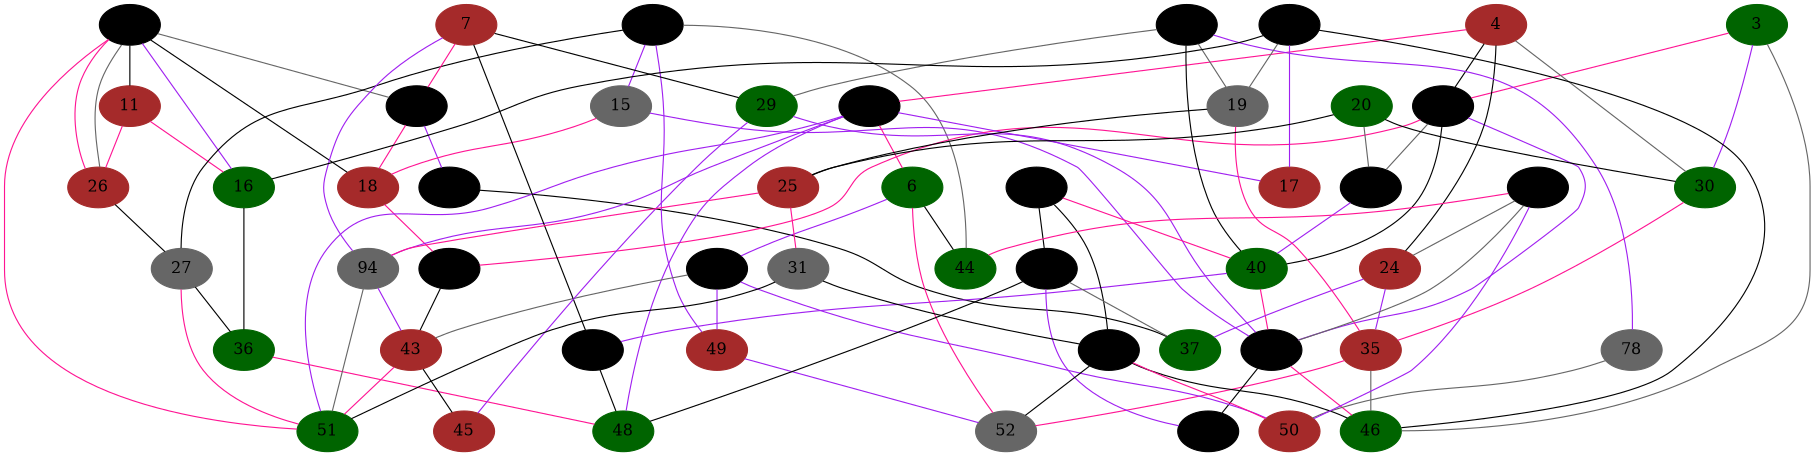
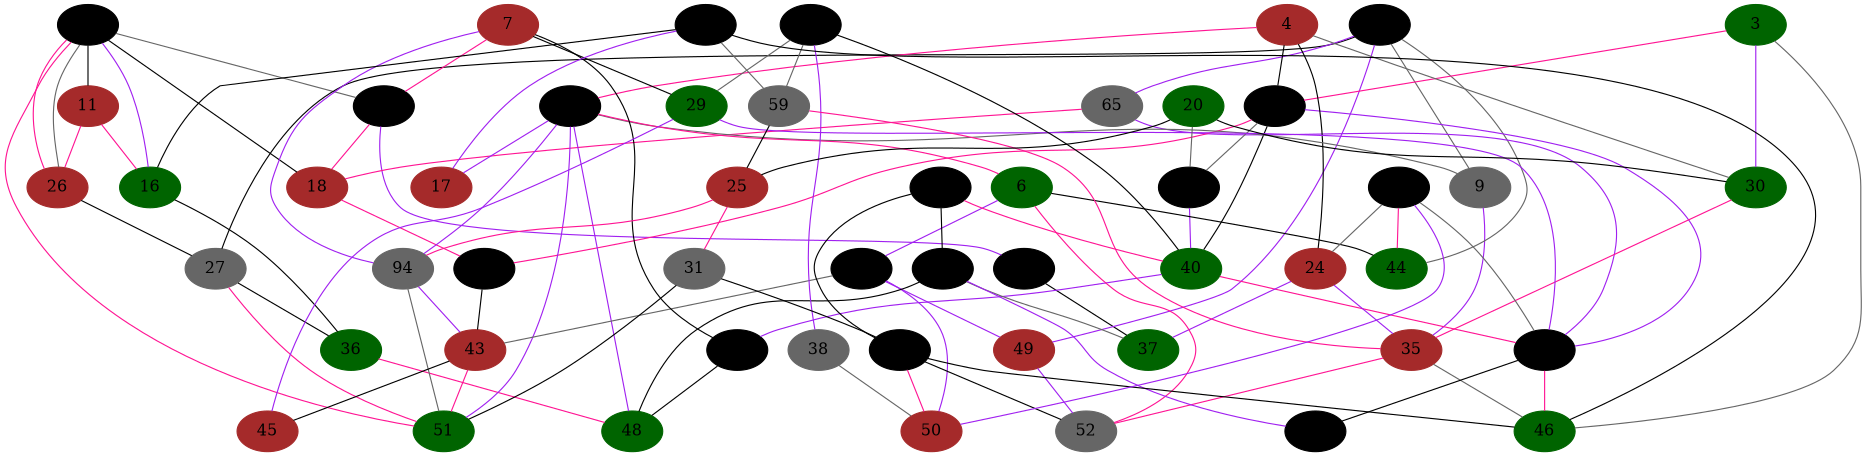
(621, 106) -> (1112, 106)
(1238, 106) -> (779, 106)
none -> (1480, 187)
(1632, 350) -> (819, 350)
